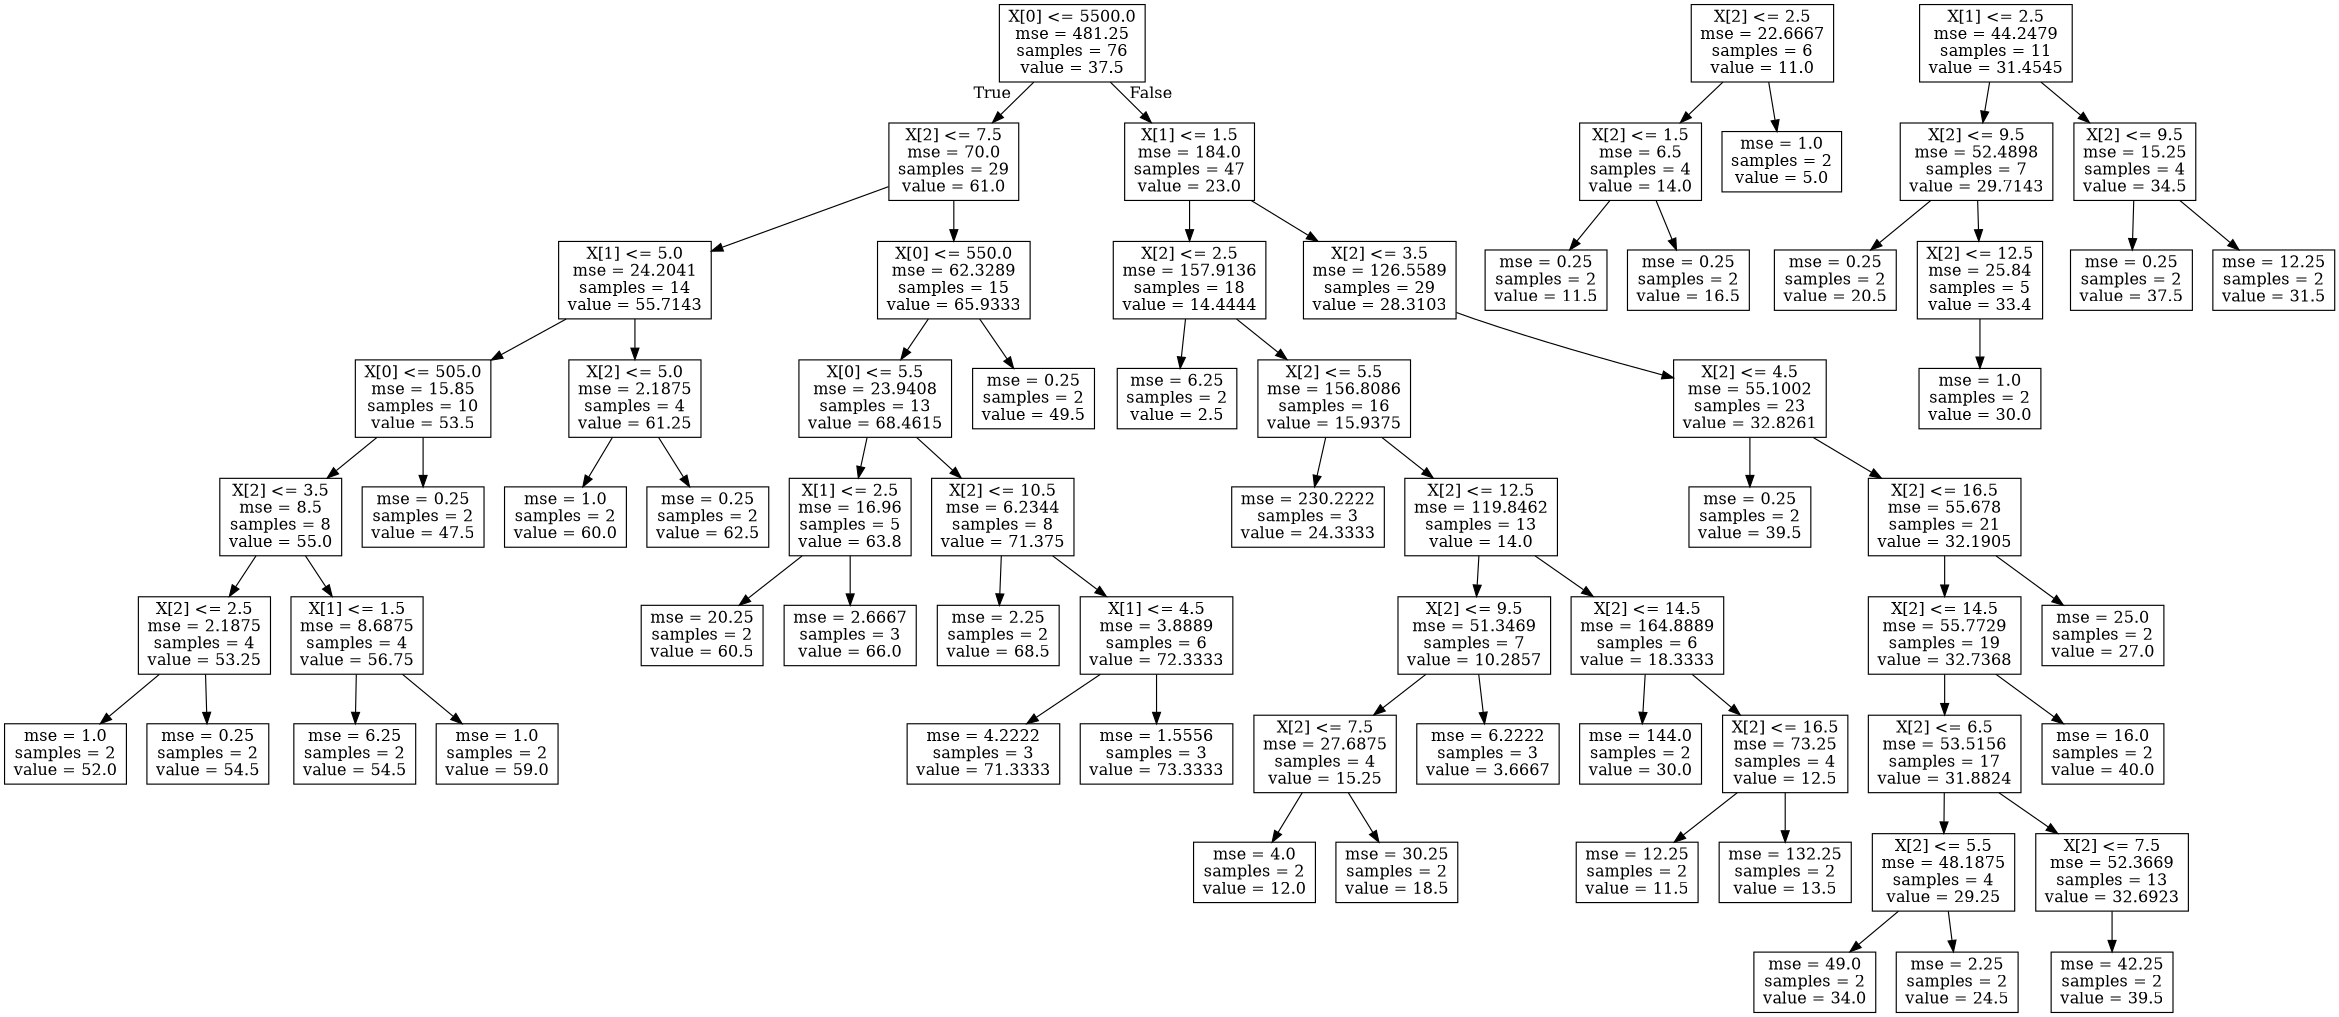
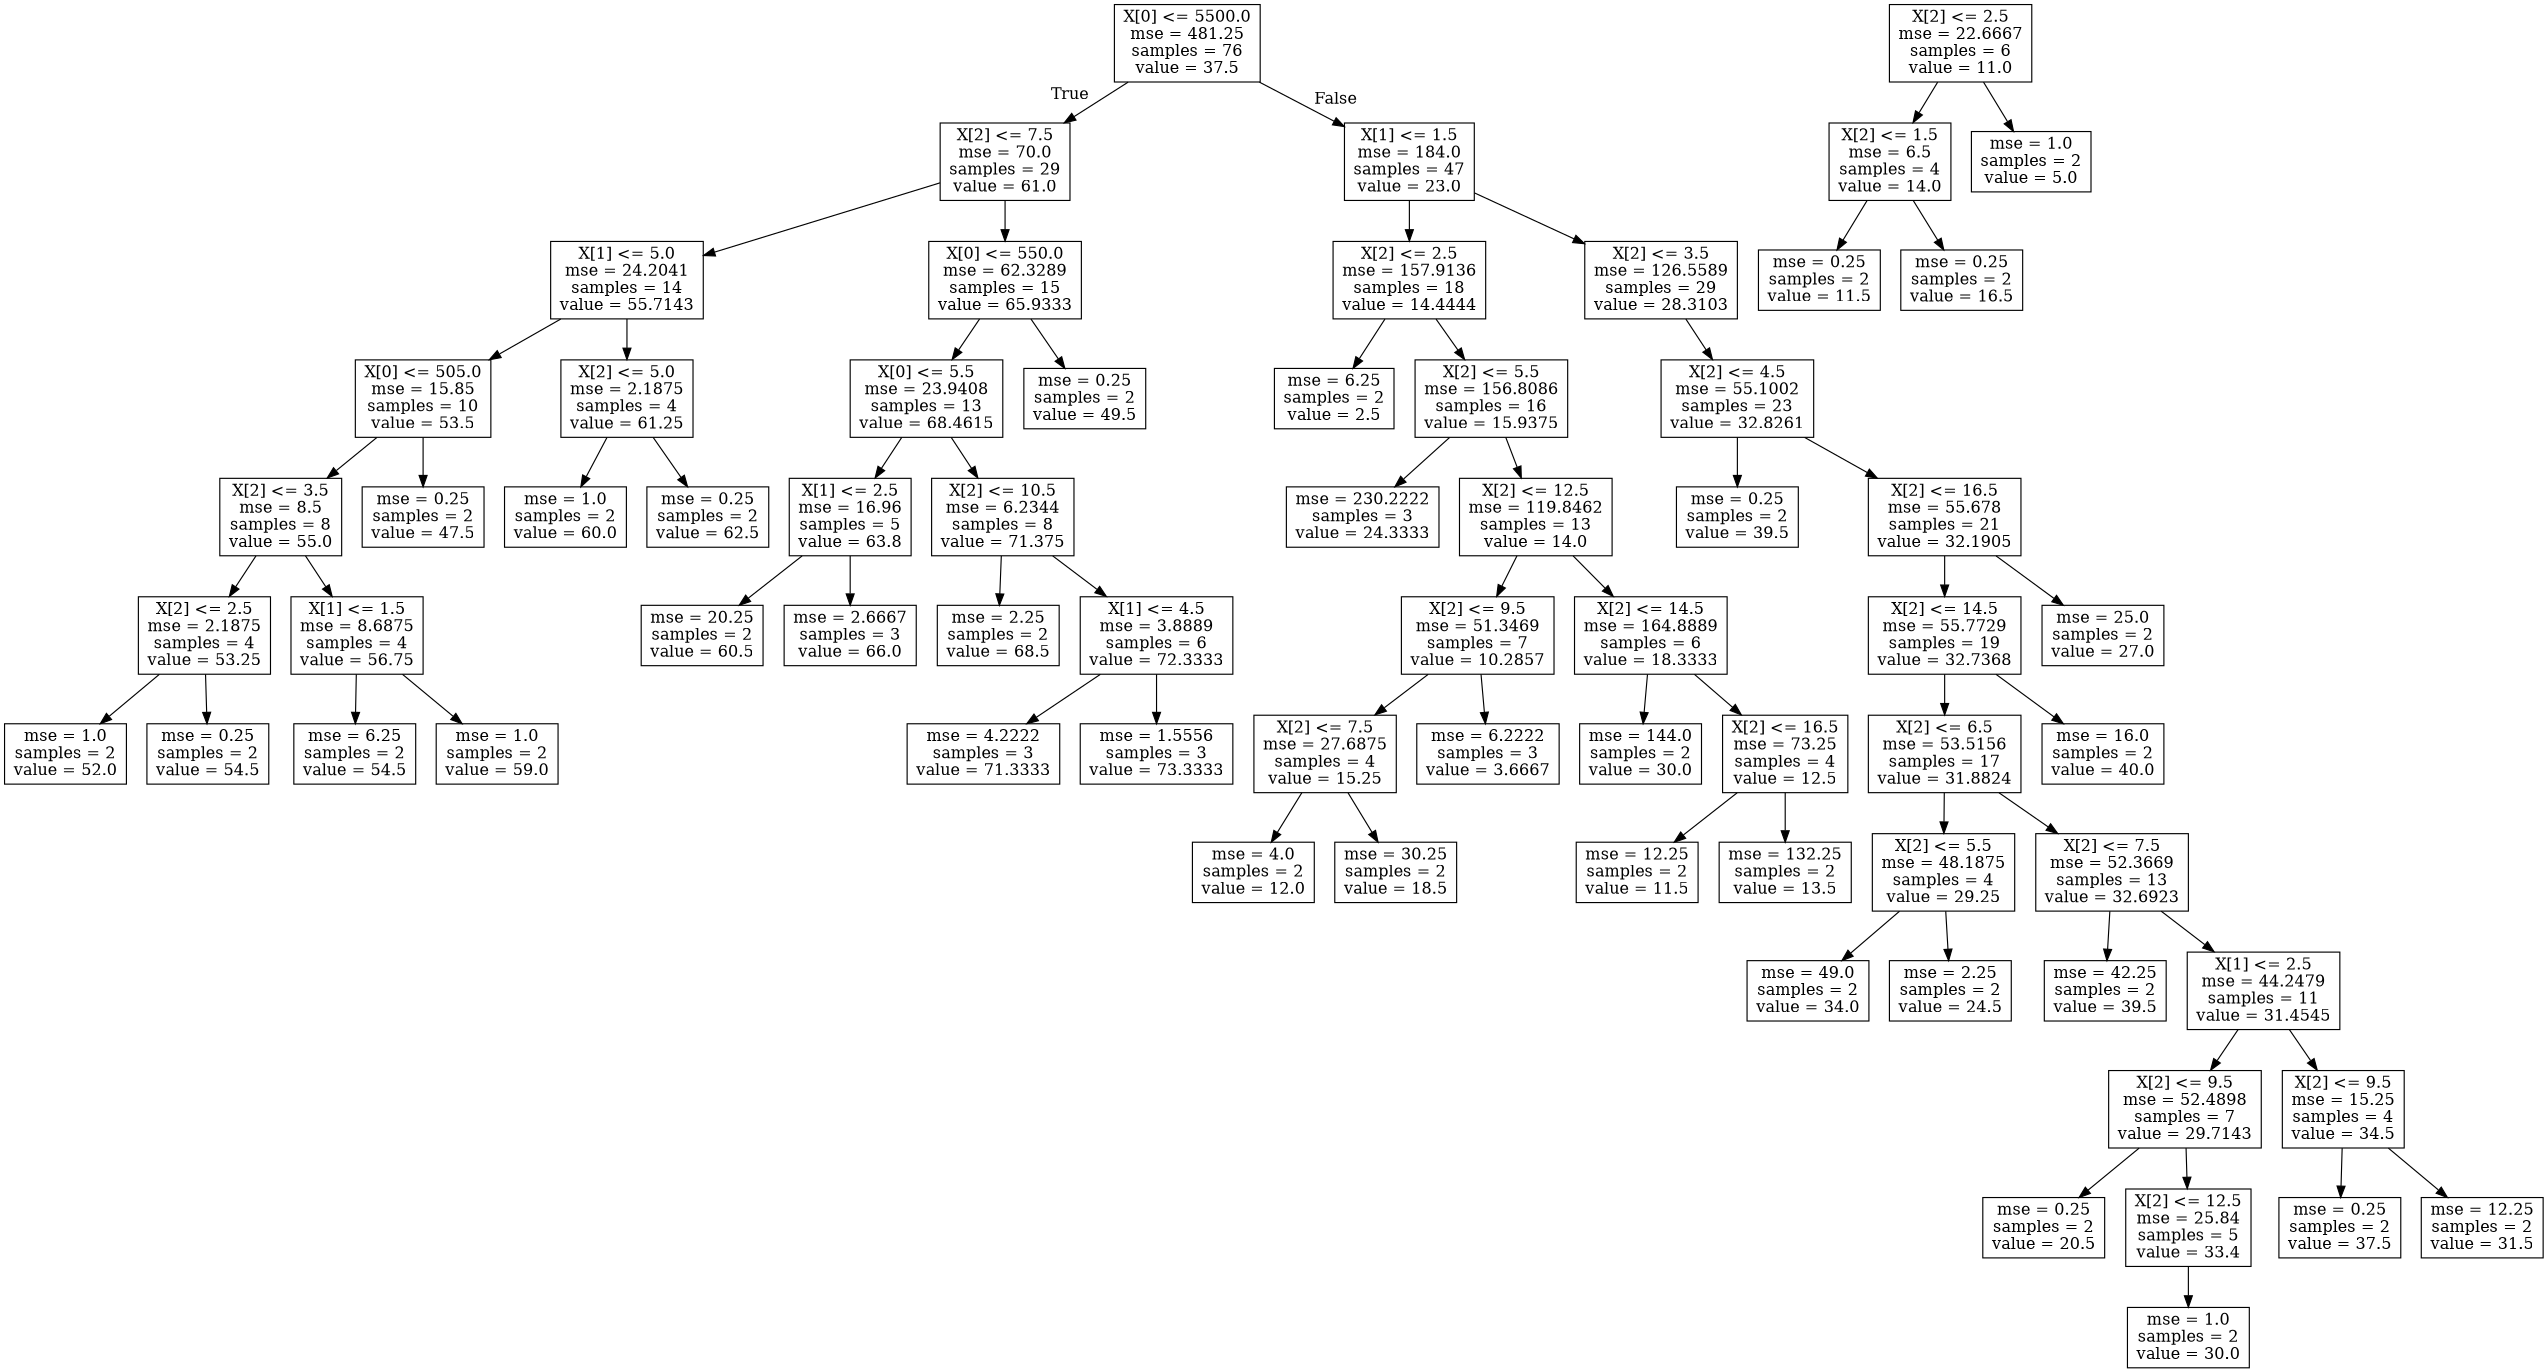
none -> (2183, 928)
